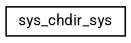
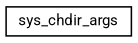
(66, 21) -> (69, 21)
